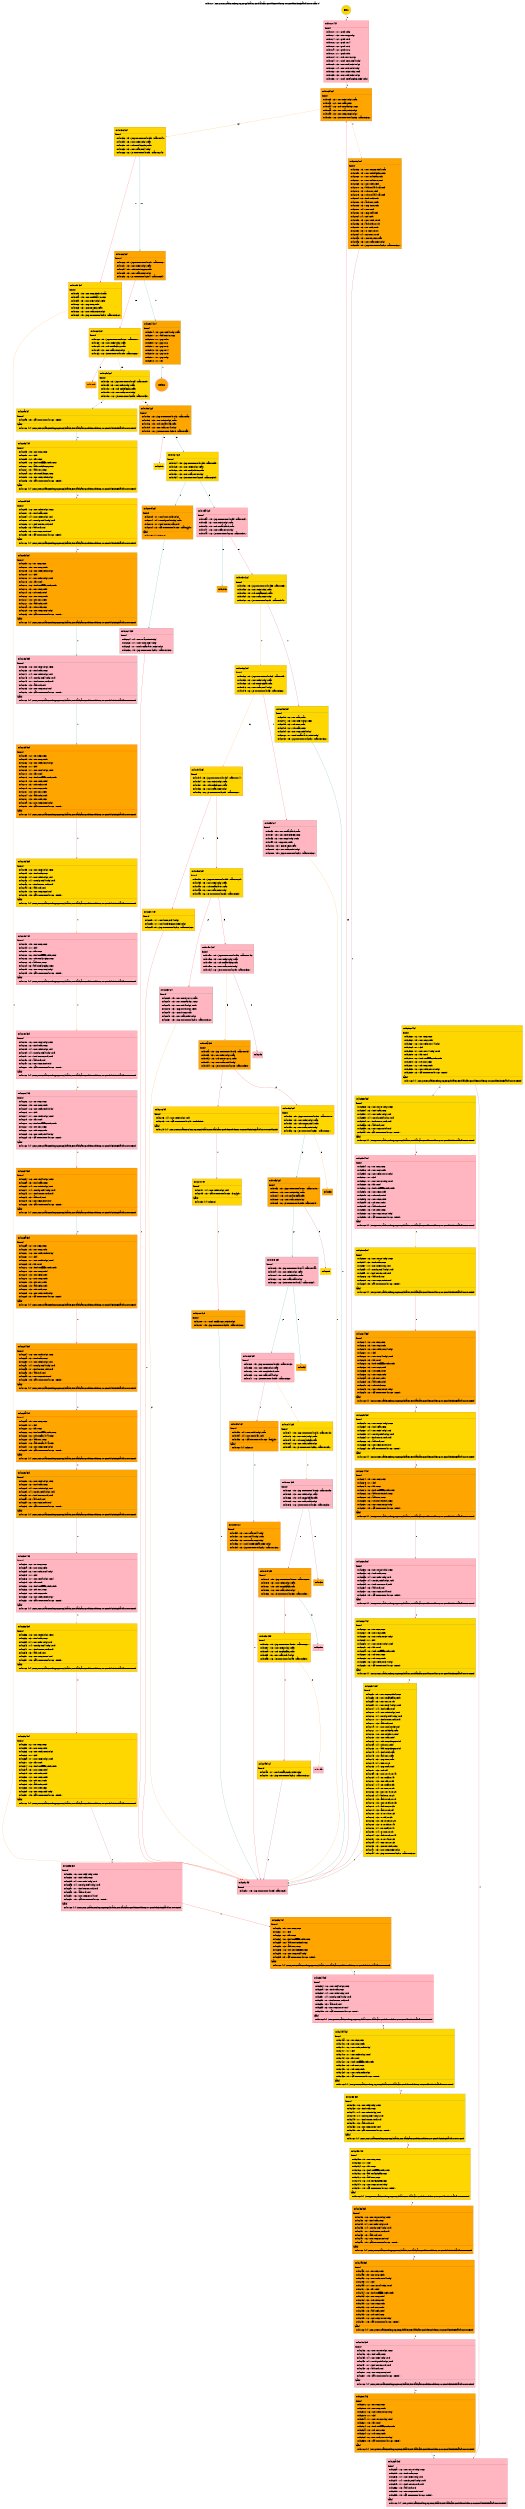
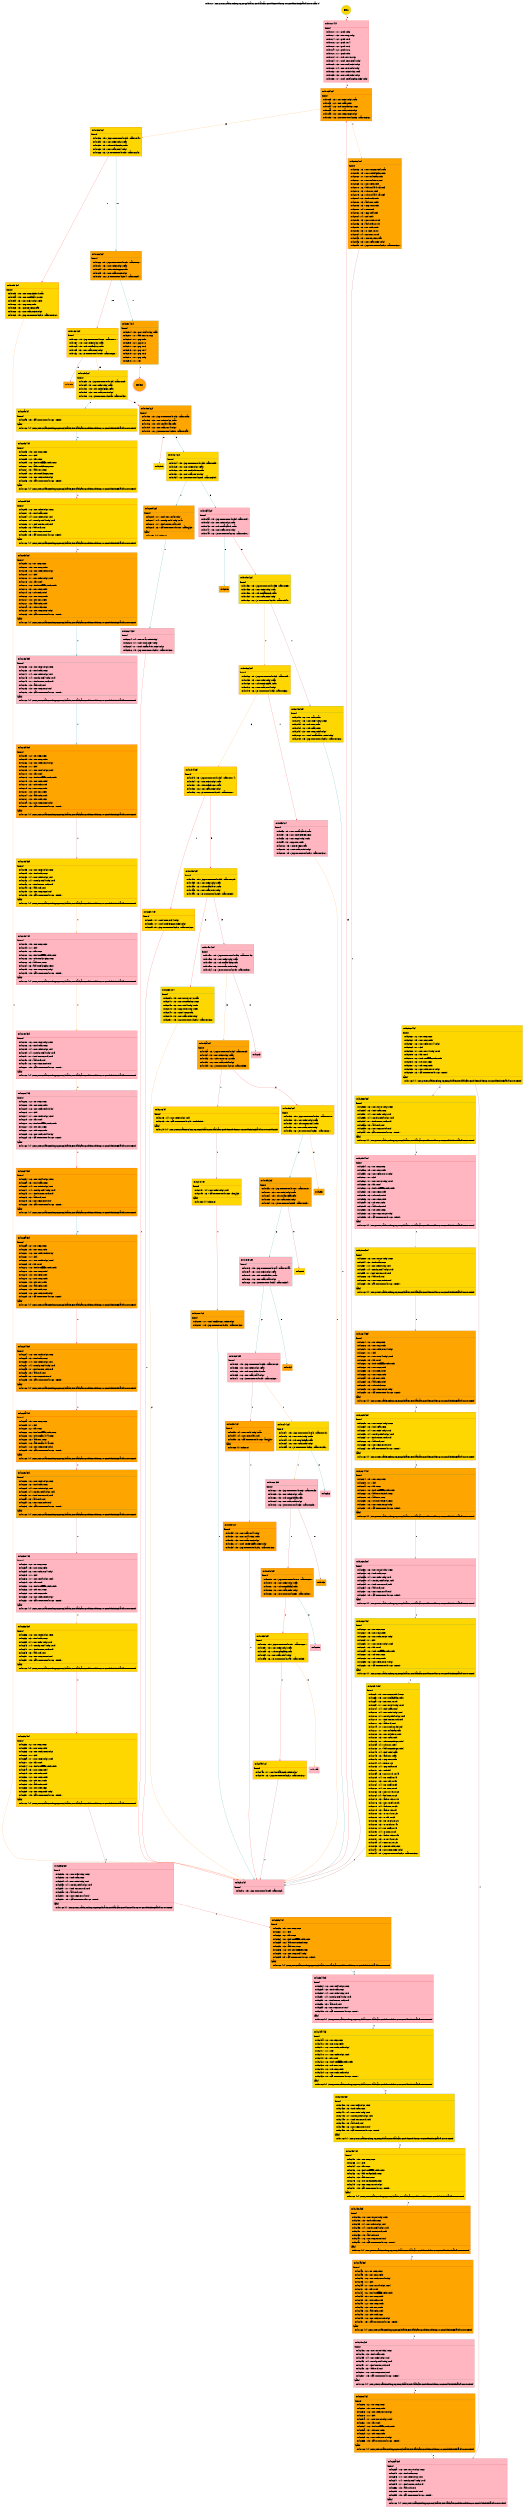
(186, 1005) -> (188, 1005)
none -> (325, 1494)
